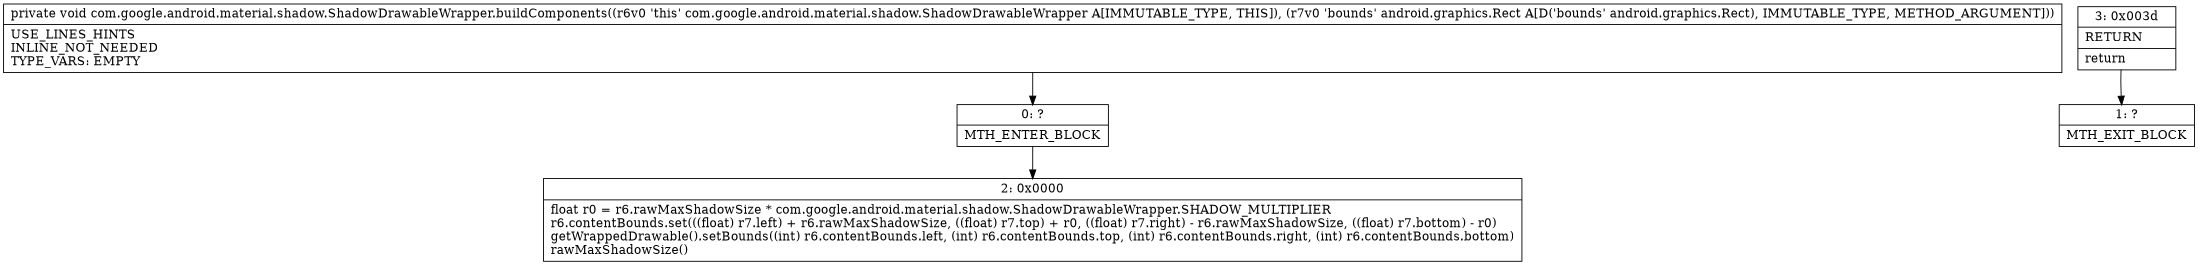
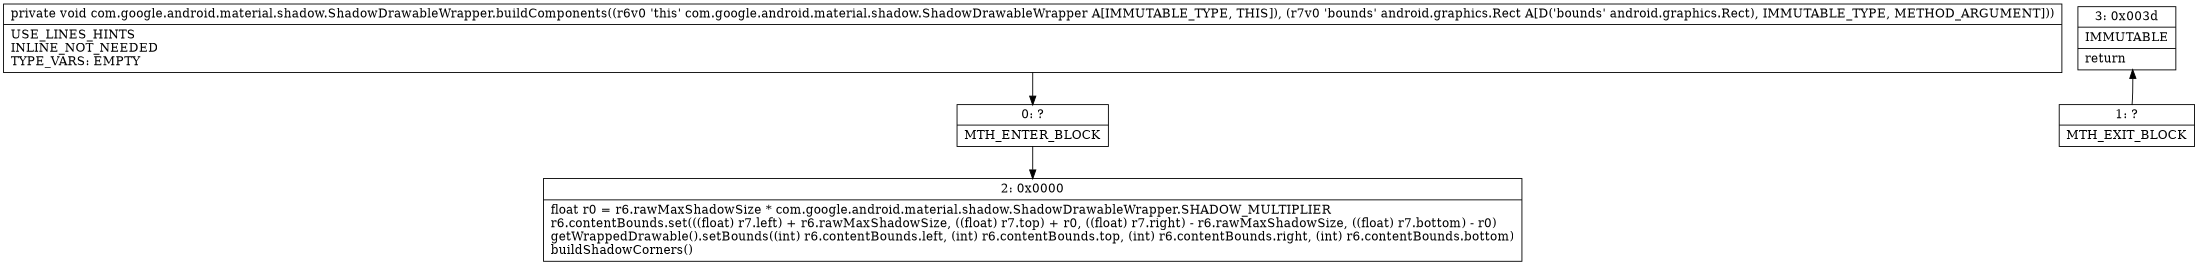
(2114, 37) -> (2127, 37)
(2121, 83) -> (2133, 92)
(620, 250) -> (622, 250)
